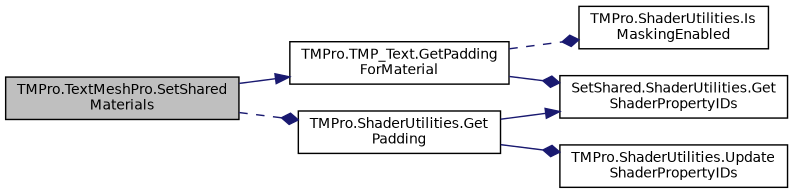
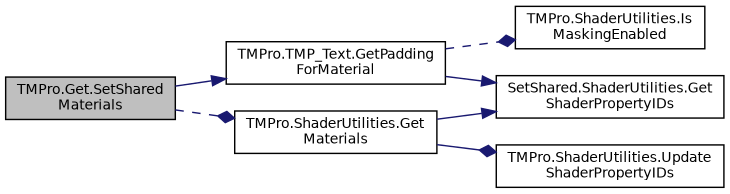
(526, 79) -> (464, 79)
(122, 98) -> (90, 98)
(399, 132) -> (336, 132)
